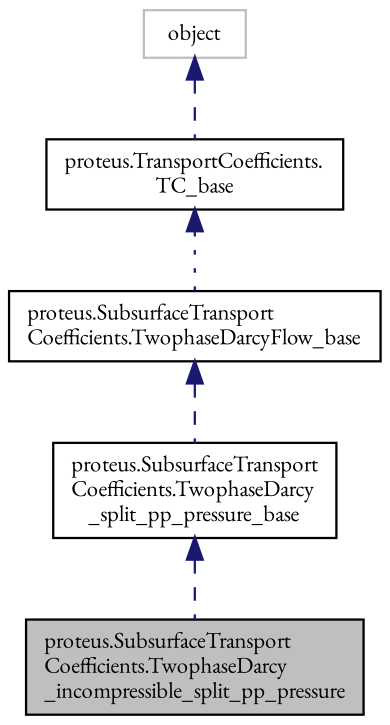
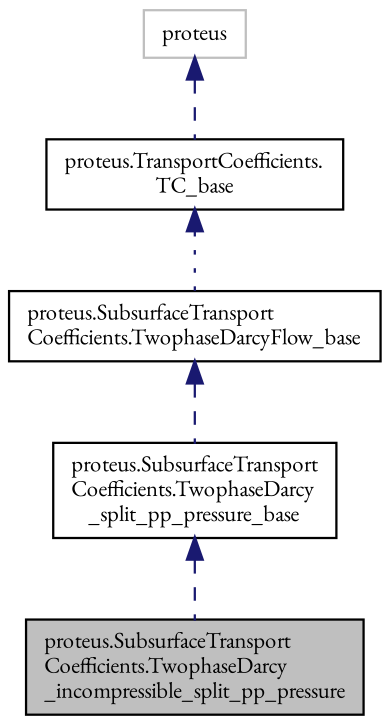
(195, 34) -> (195, 34)
